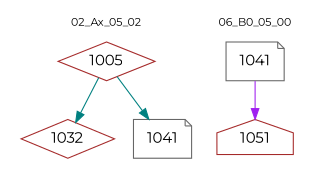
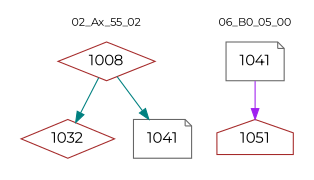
(107, 23) -> (107, 23)
(107, 61) -> (107, 61)
